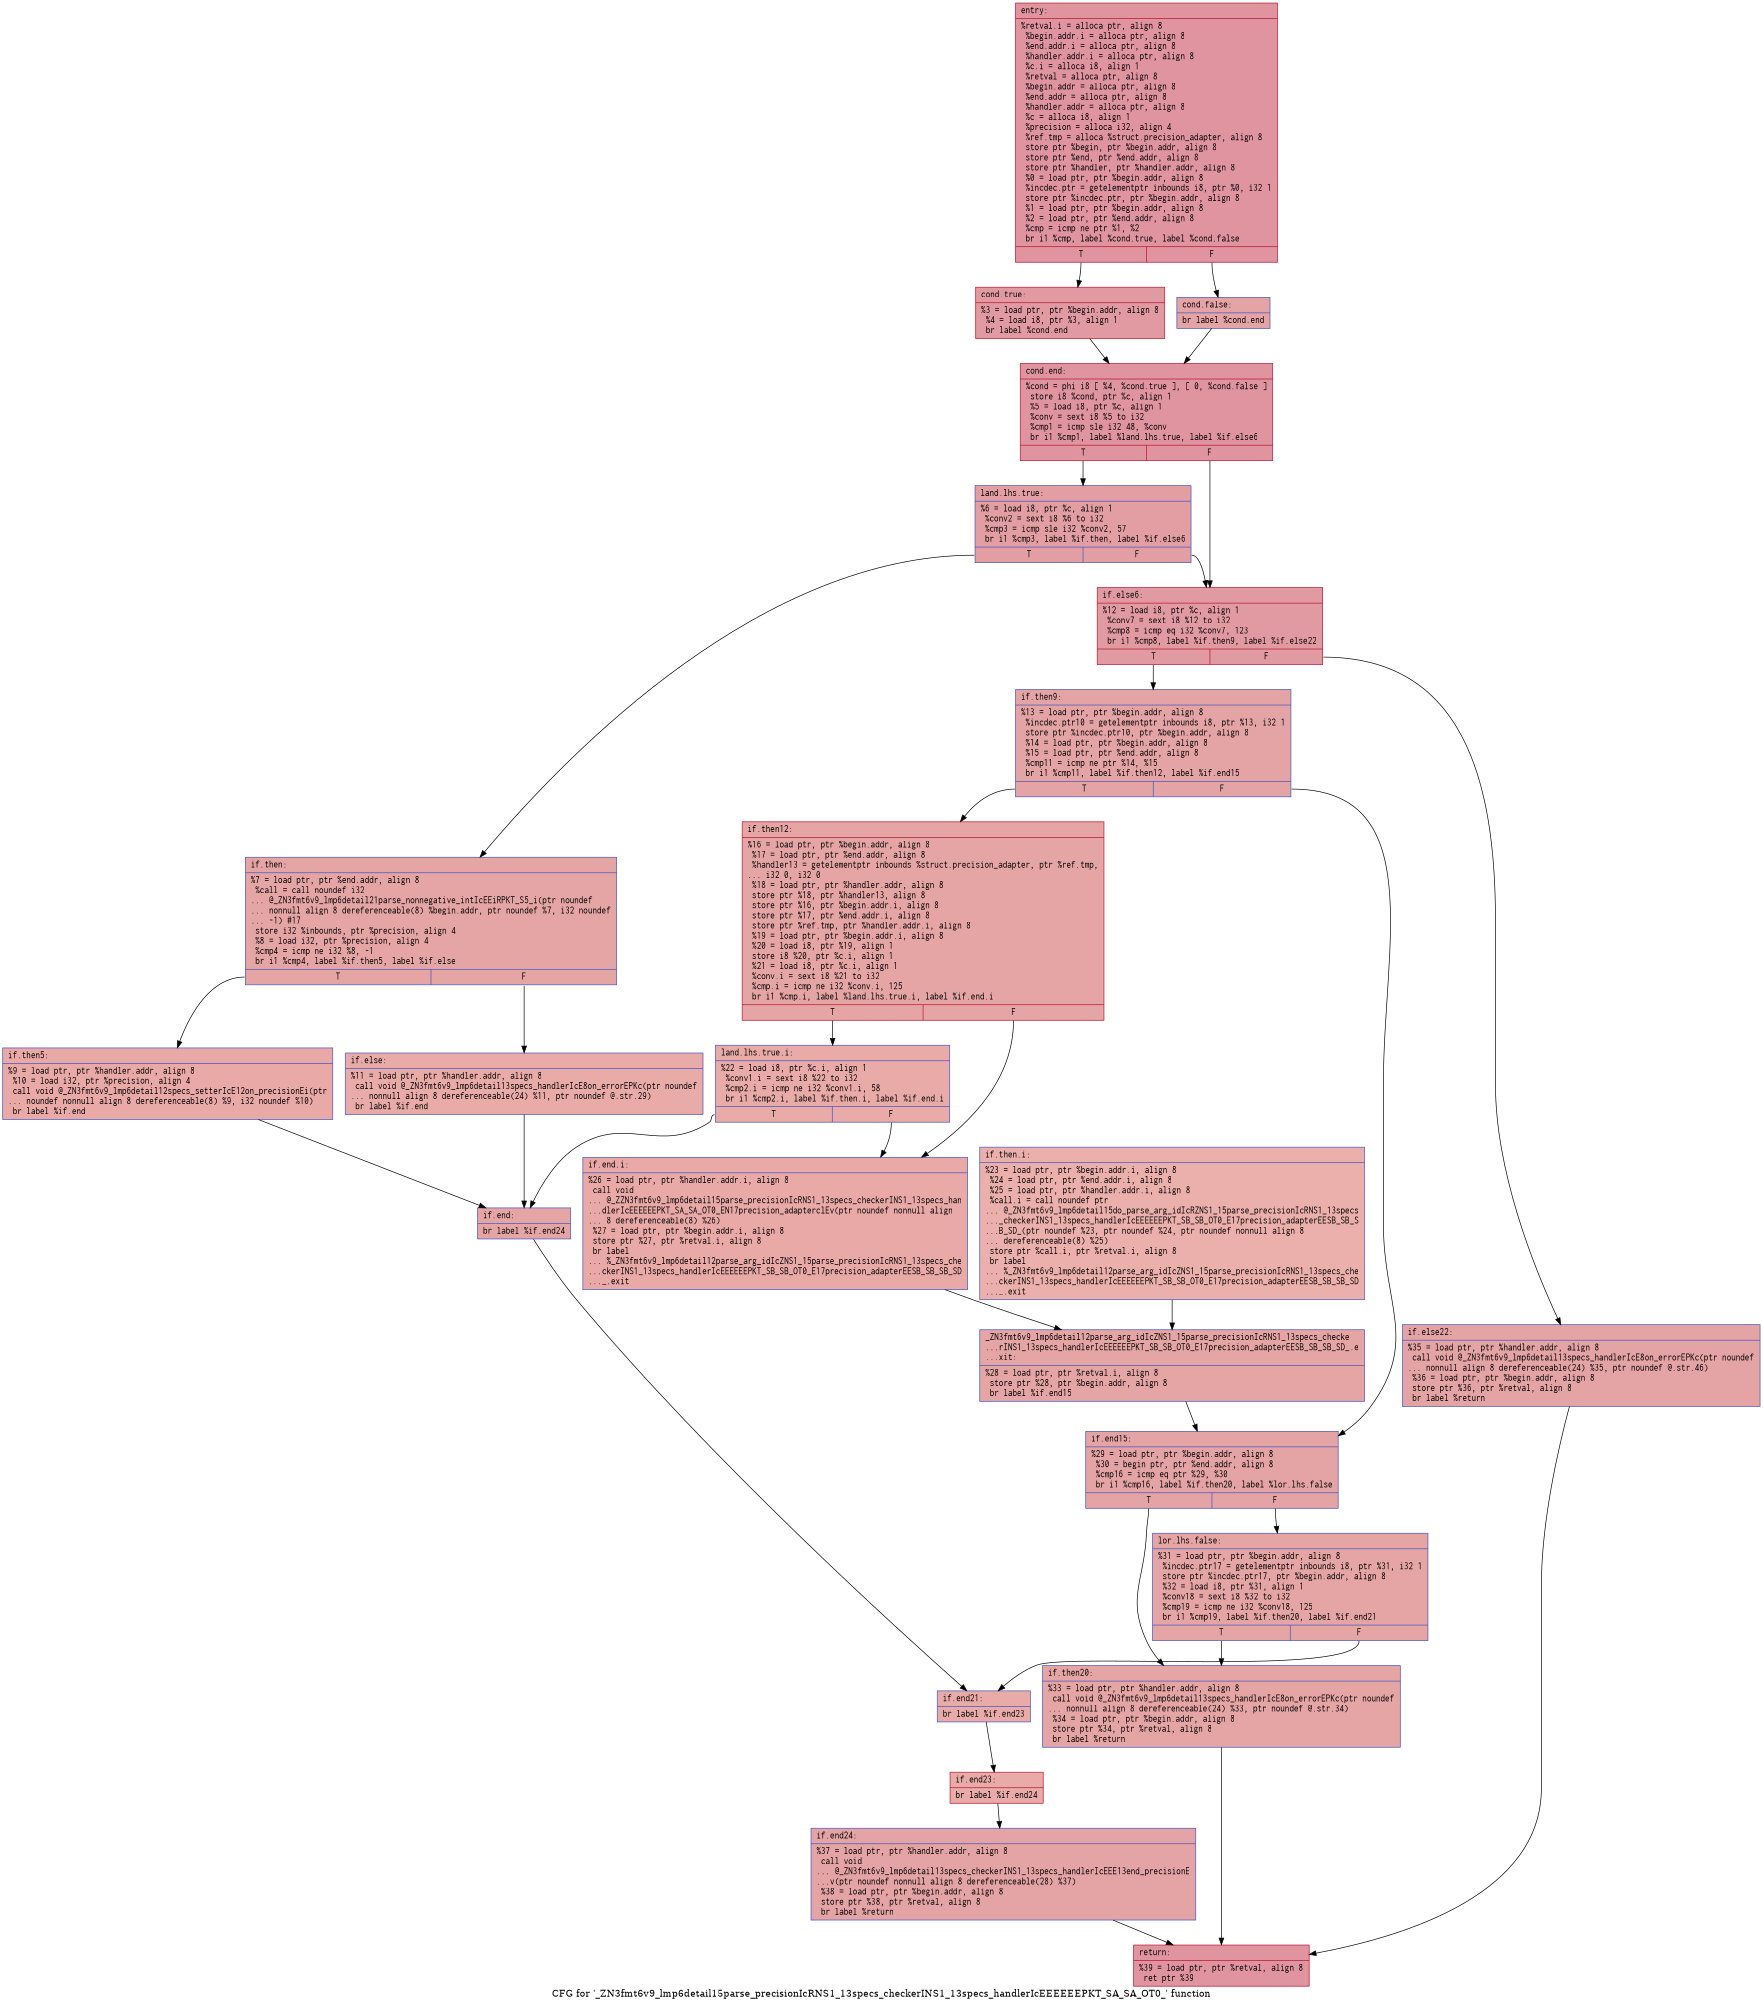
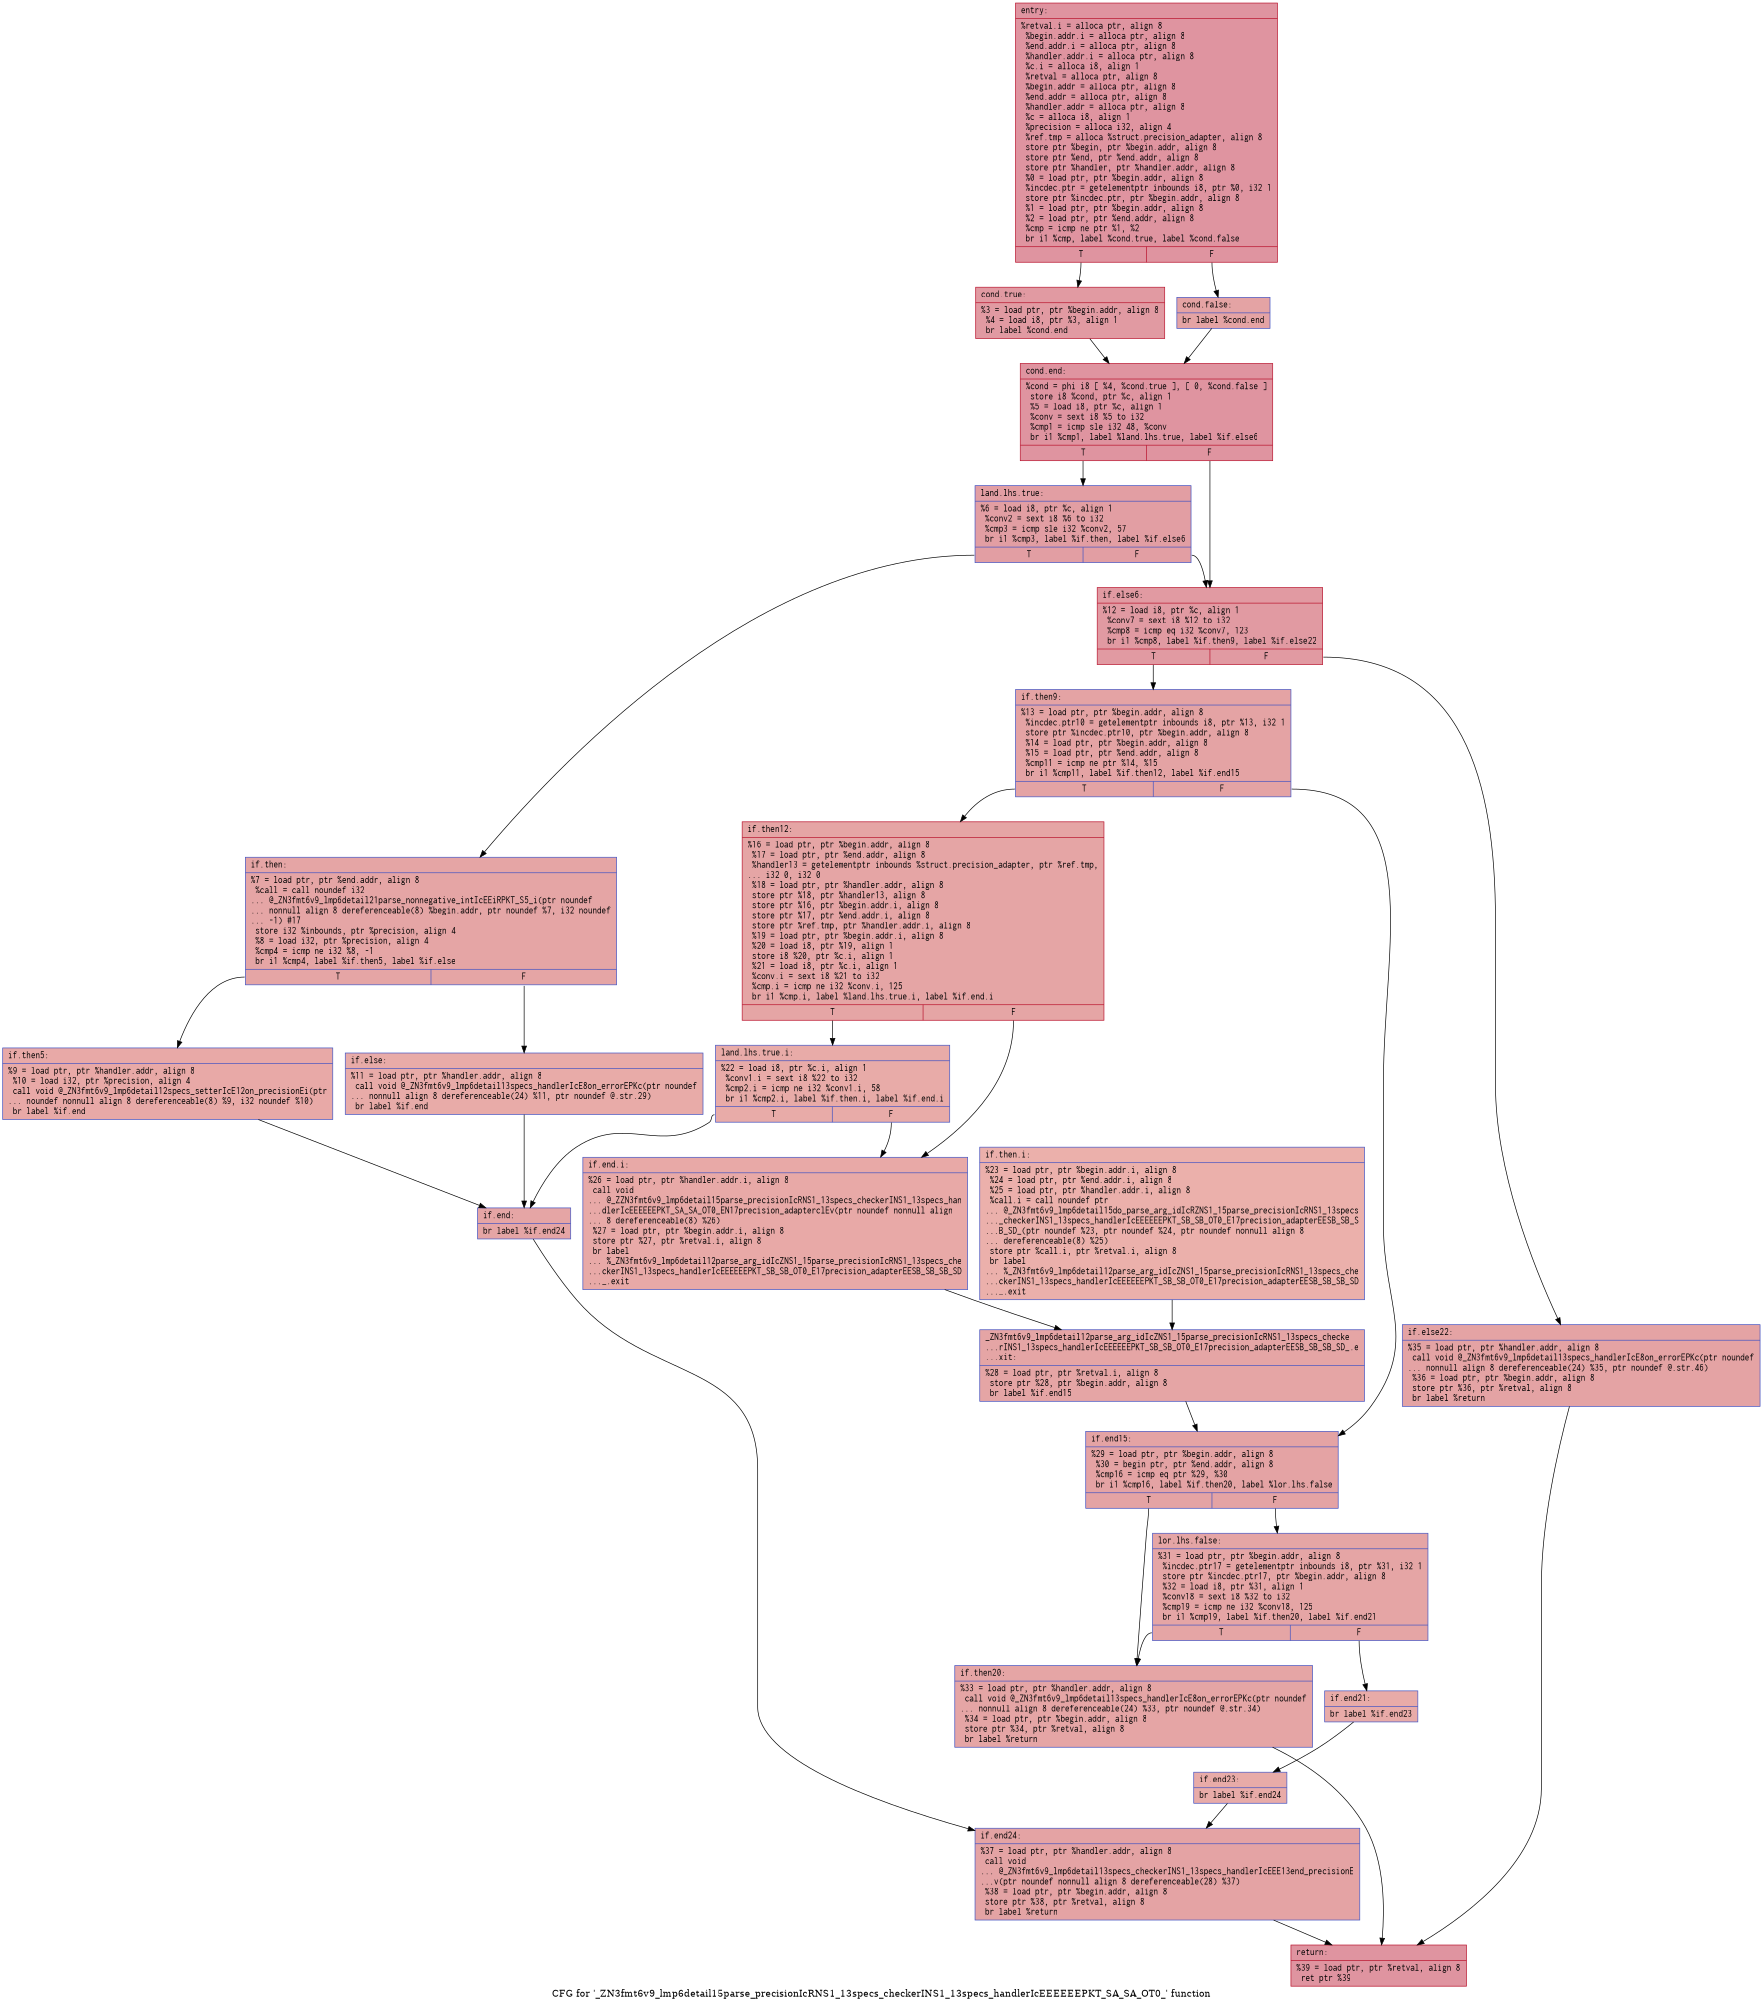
(736, 1473) -> (758, 1546)
(997, 1788) -> (1240, 1788)
